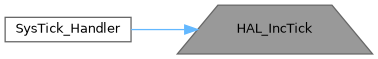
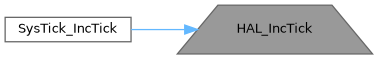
(68, 30) -> (68, 30)
